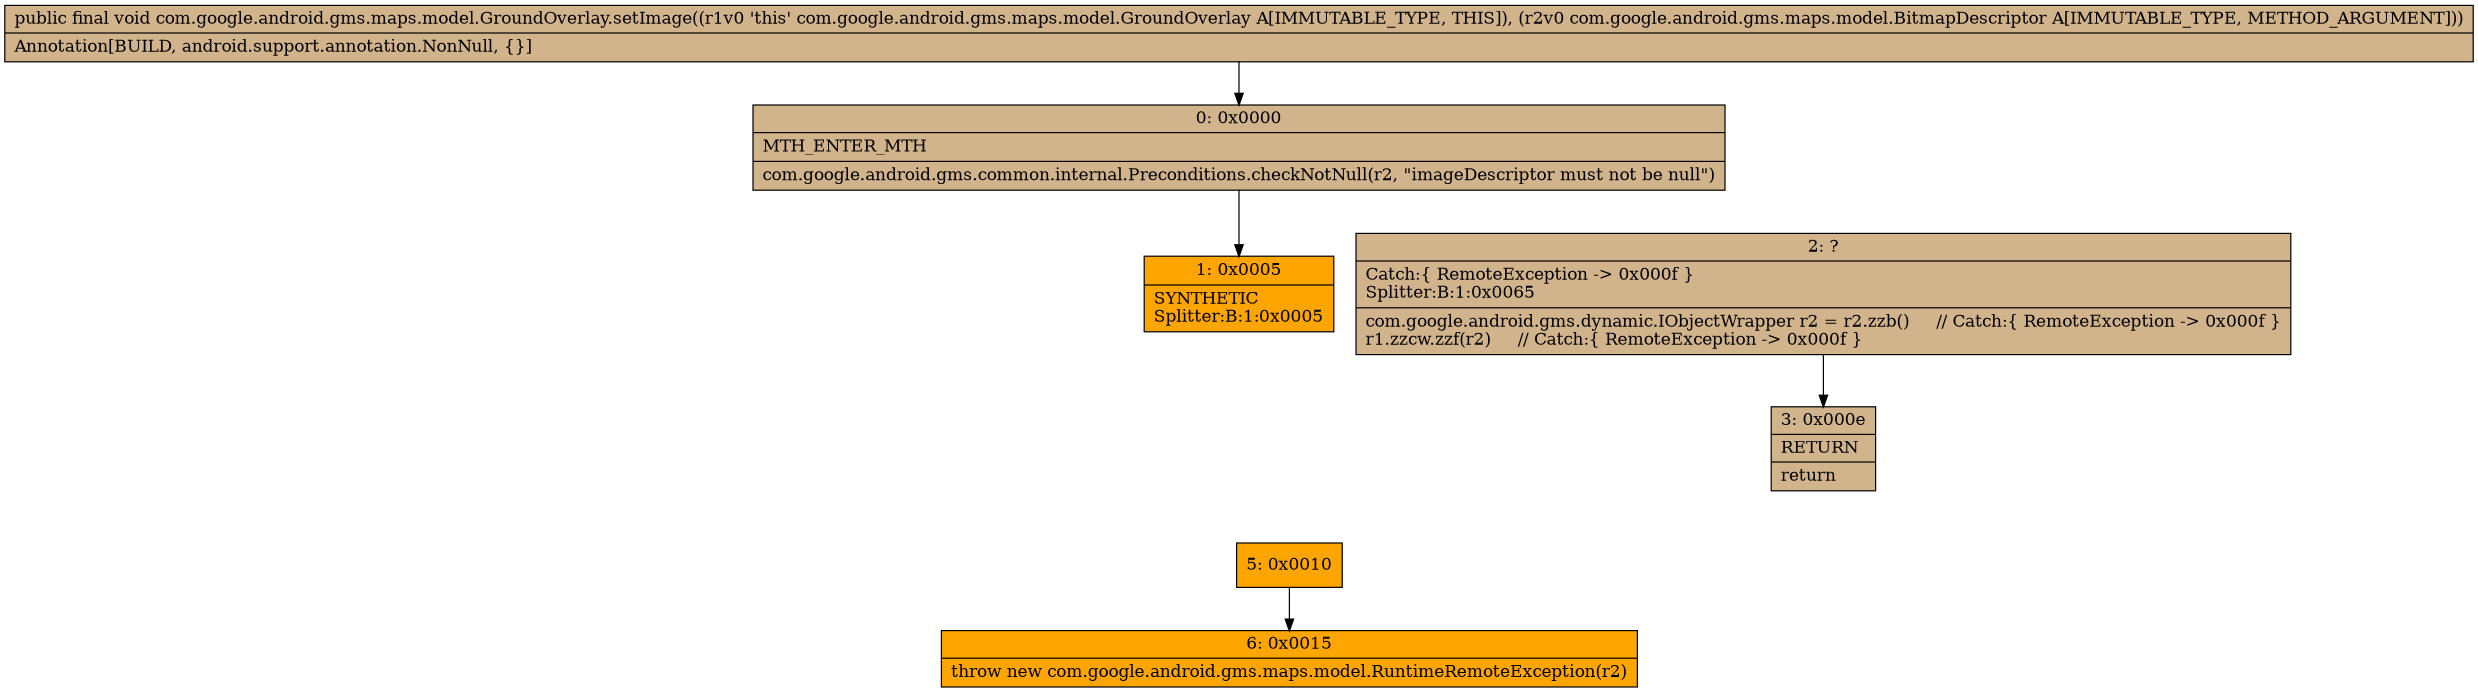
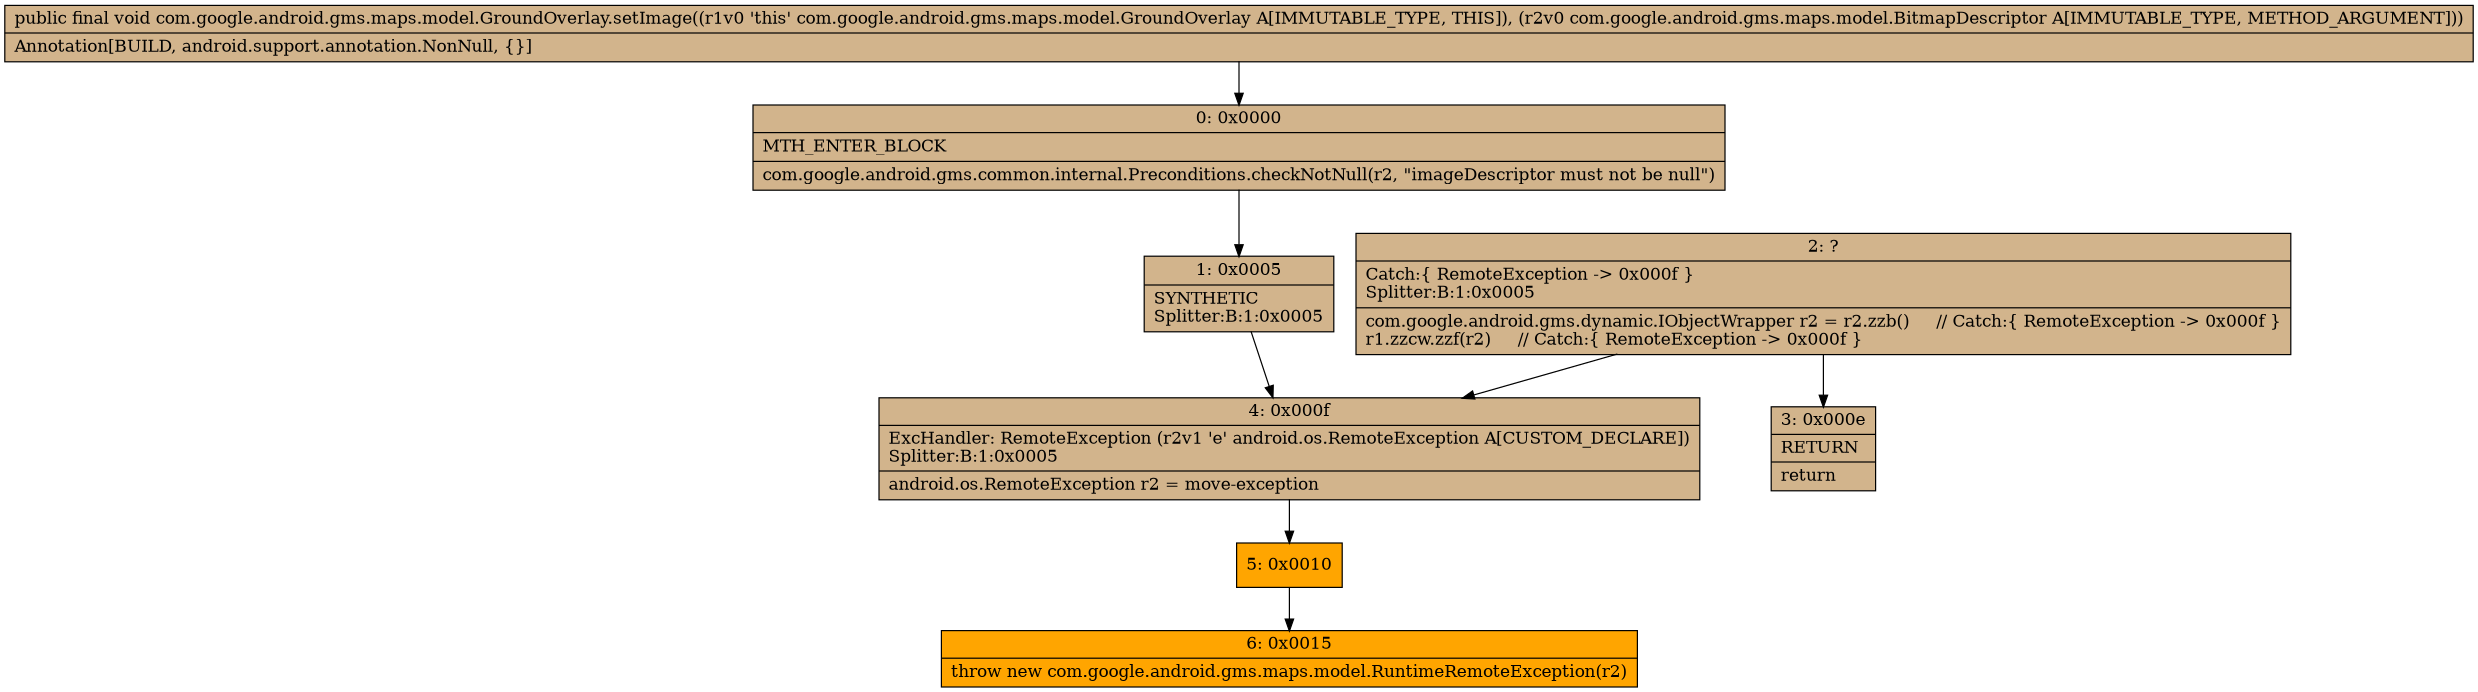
(845, 146) -> (855, 146)
(1451, 293) -> (1451, 293)
(1239, 294) -> (1239, 294)
none -> (1289, 449)
